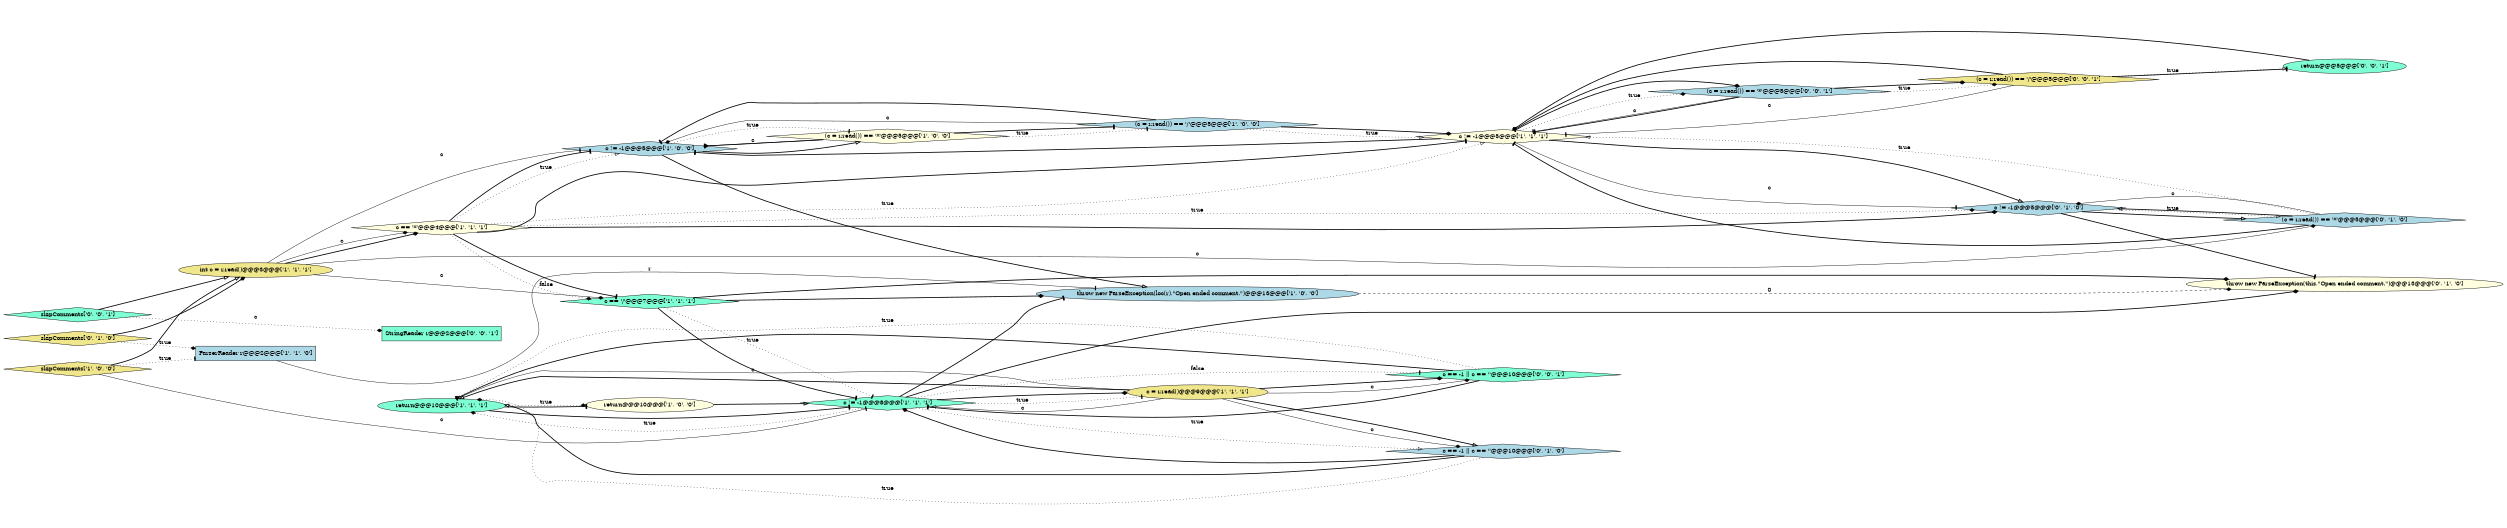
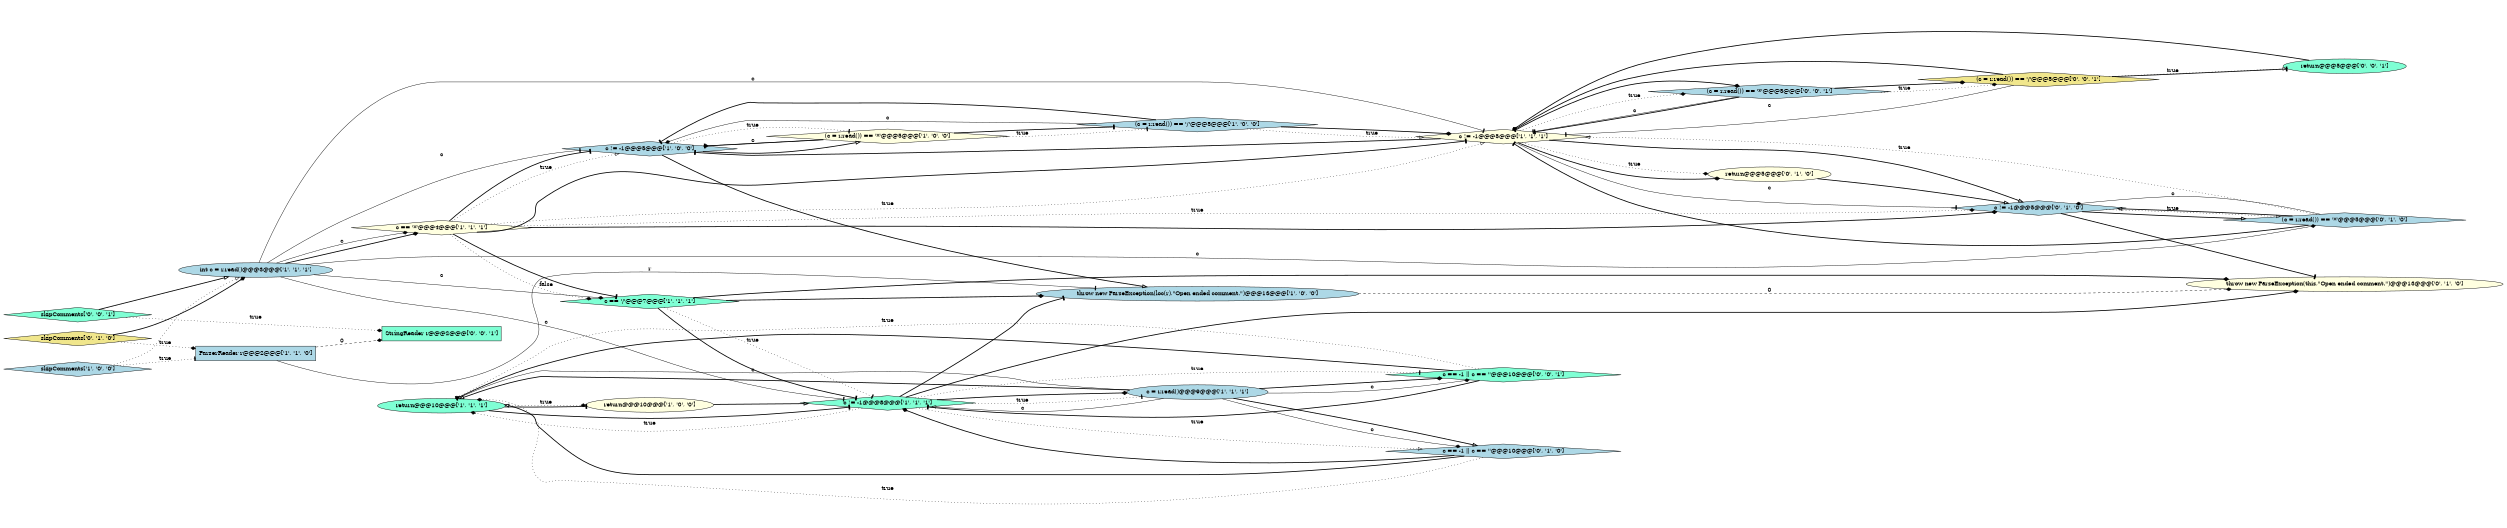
none -> (829, 82)
none -> (1769, 174)
(256, 270) -> (256, 270)
(256, 317) -> (256, 317)
(172, 323) -> (172, 323)
none -> (346, 344)
(78, 369) -> (78, 369)
(1197, 369) -> (1197, 369)
(1197, 392) -> (1197, 392)
(481, 438) -> (563, 330)
